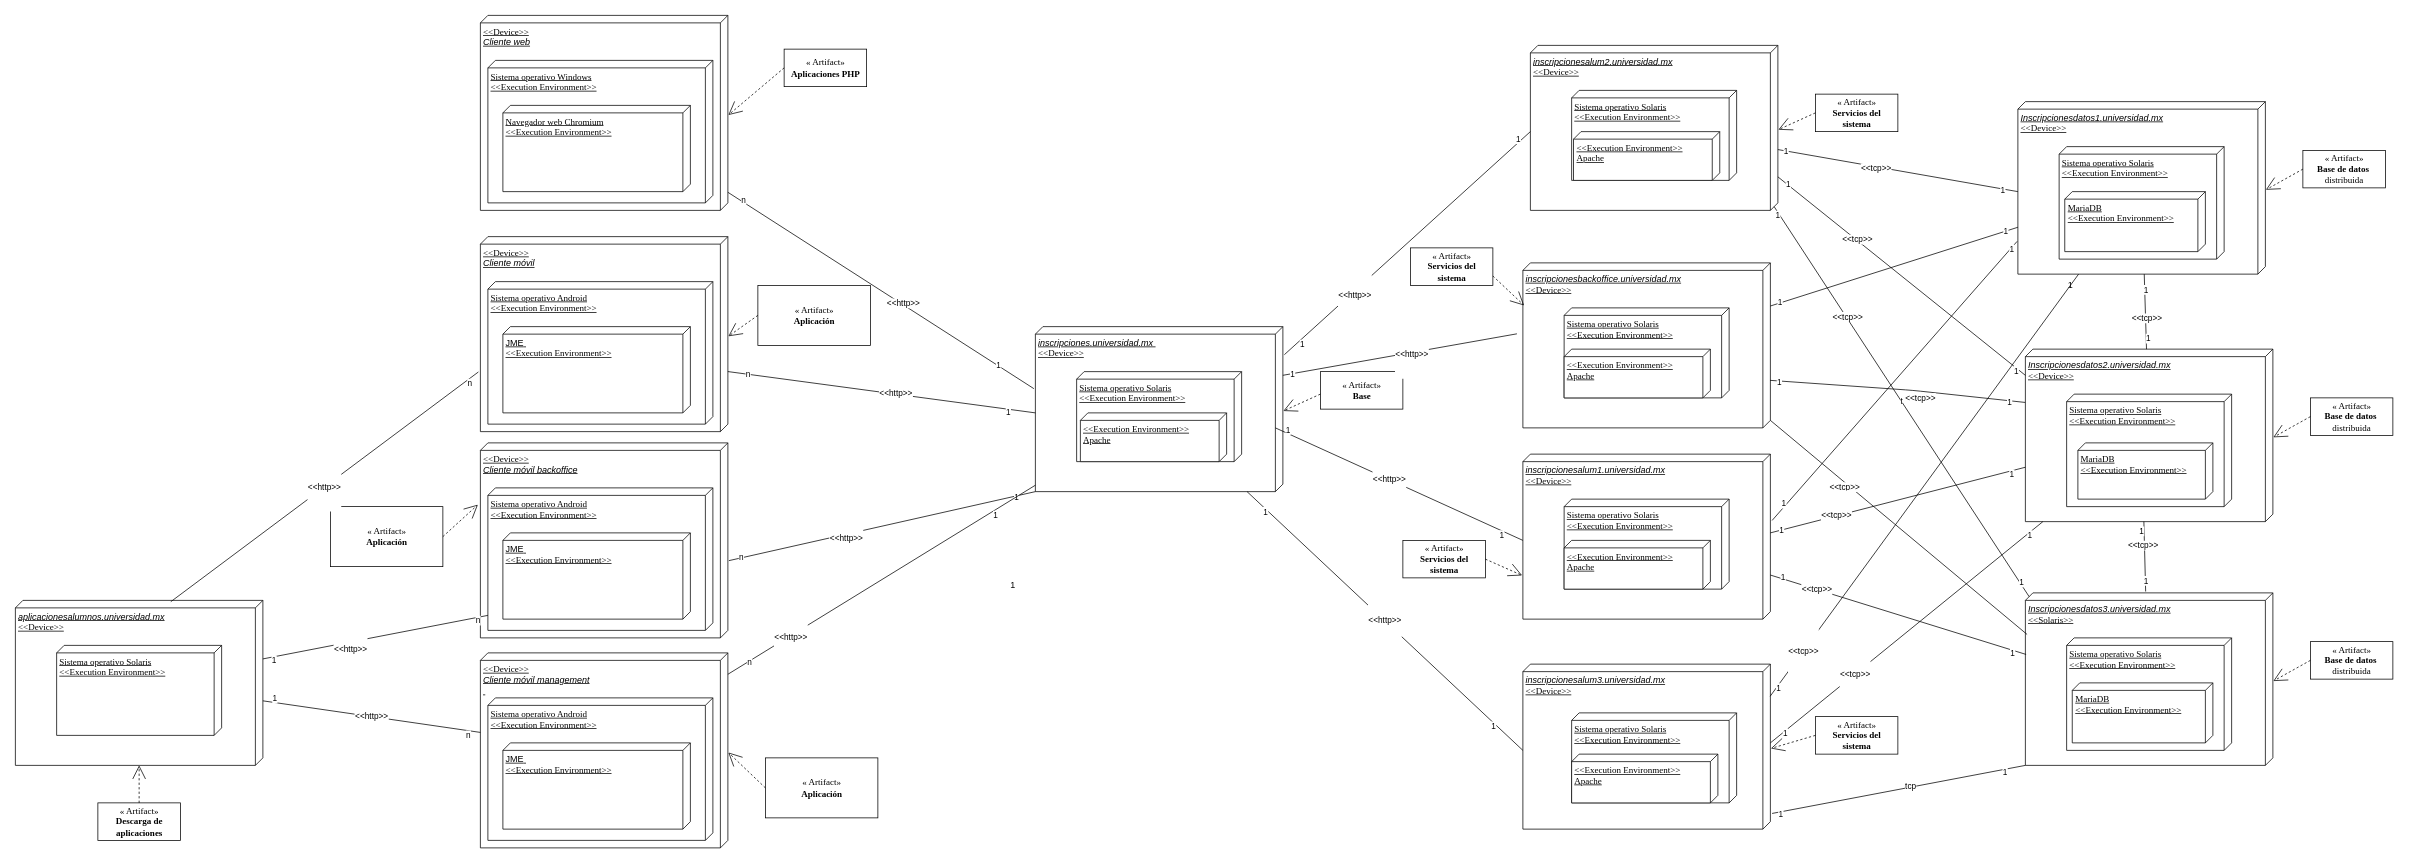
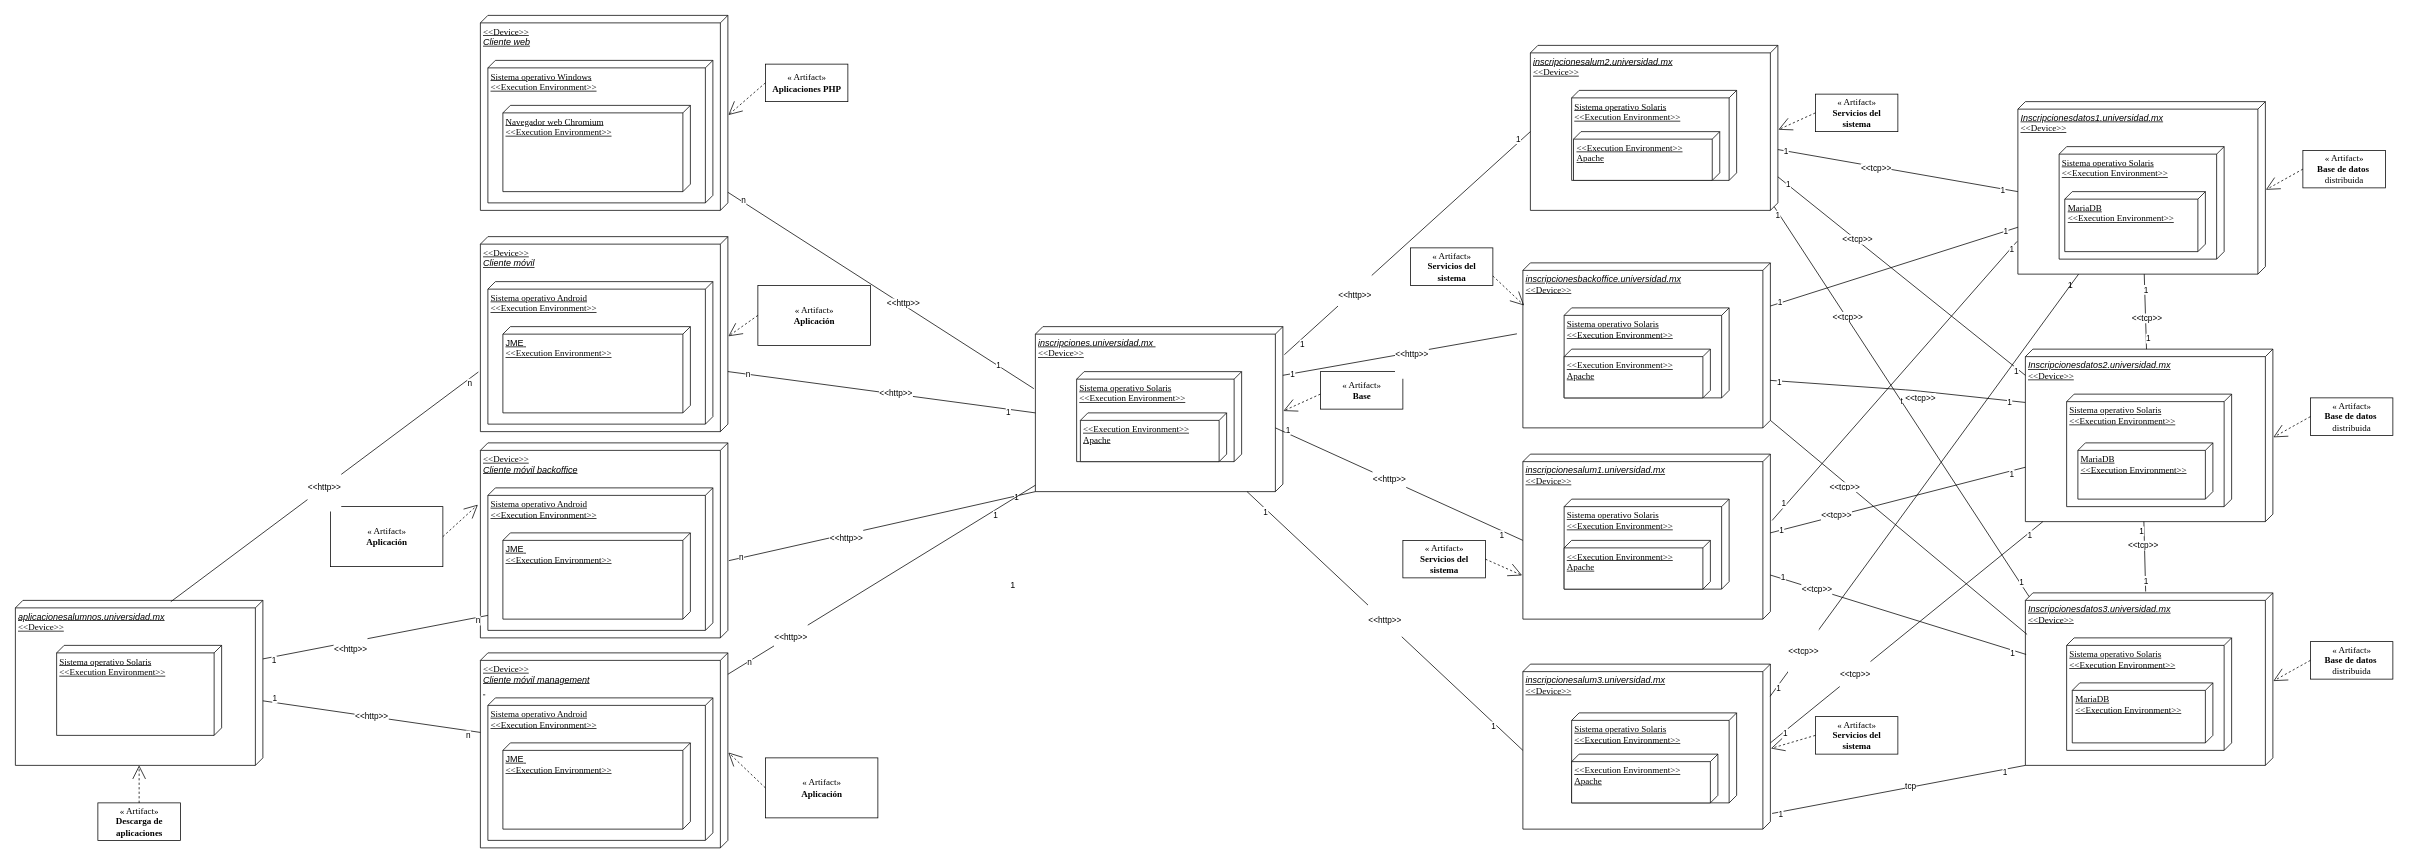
(825, 68) -> (807, 83)
(2107, 615) -> (2107, 615)
